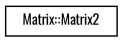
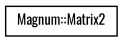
(61, 21) -> (61, 21)
